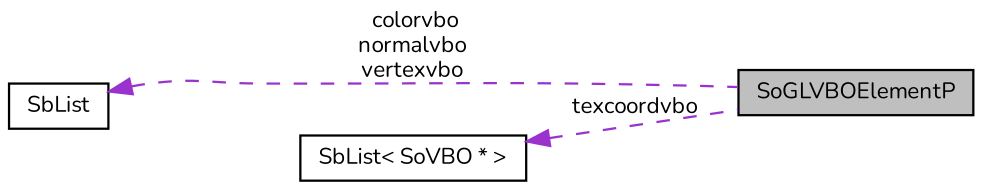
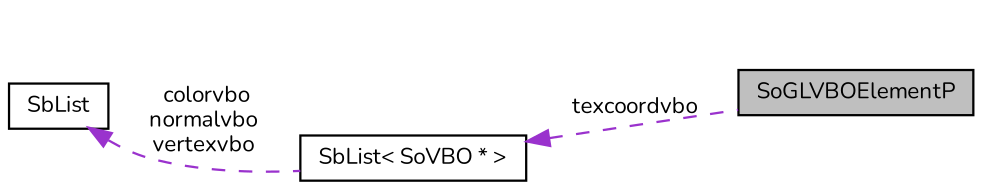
(435, 83) -> (202, 168)
